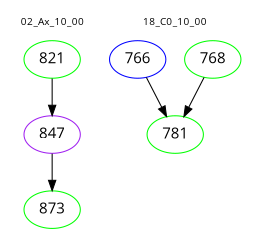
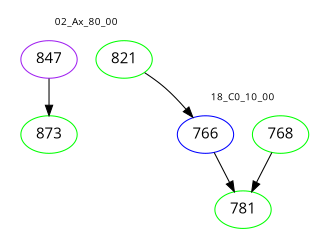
(53, 22) -> (87, 22)
(52, 92) -> (176, 98)
